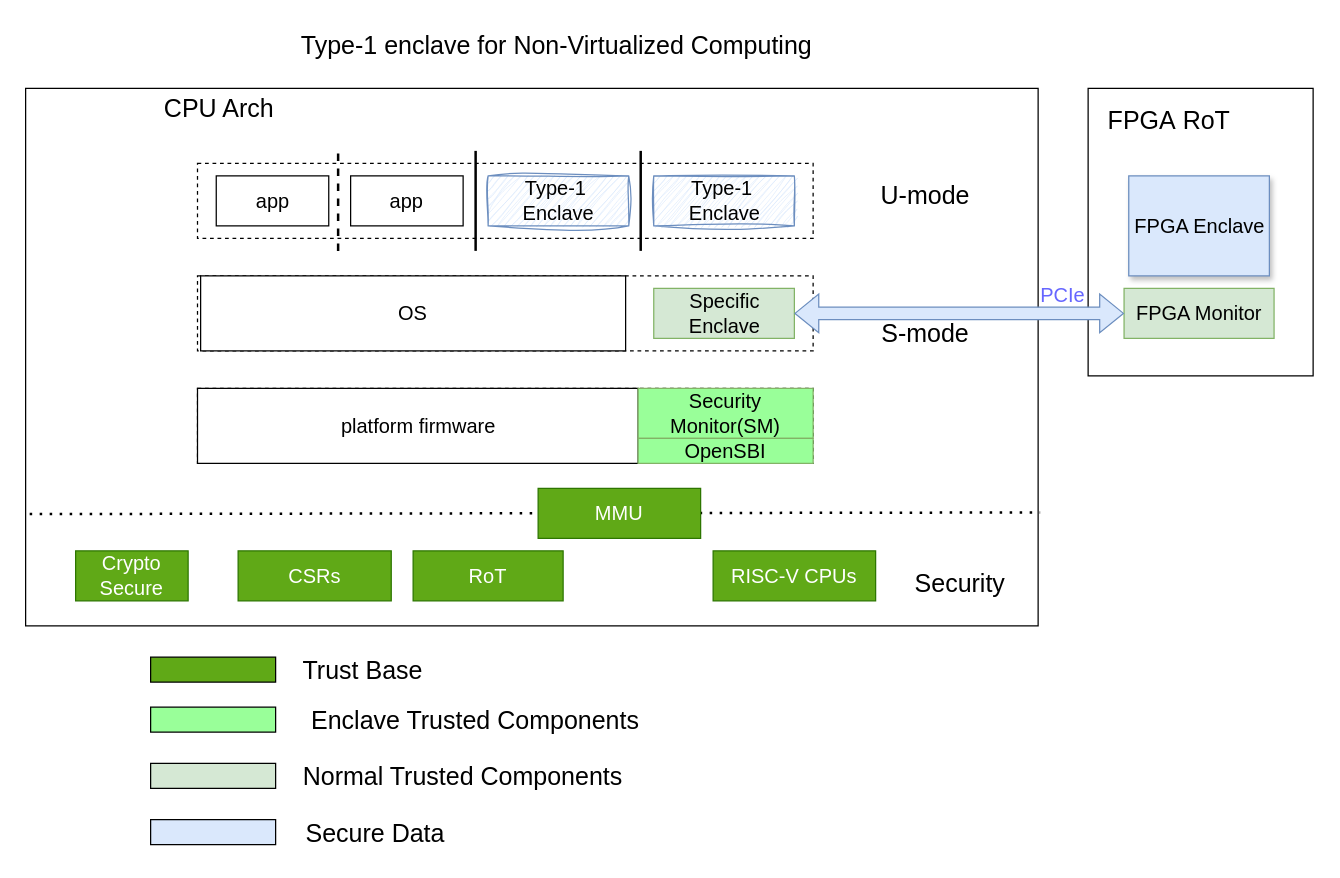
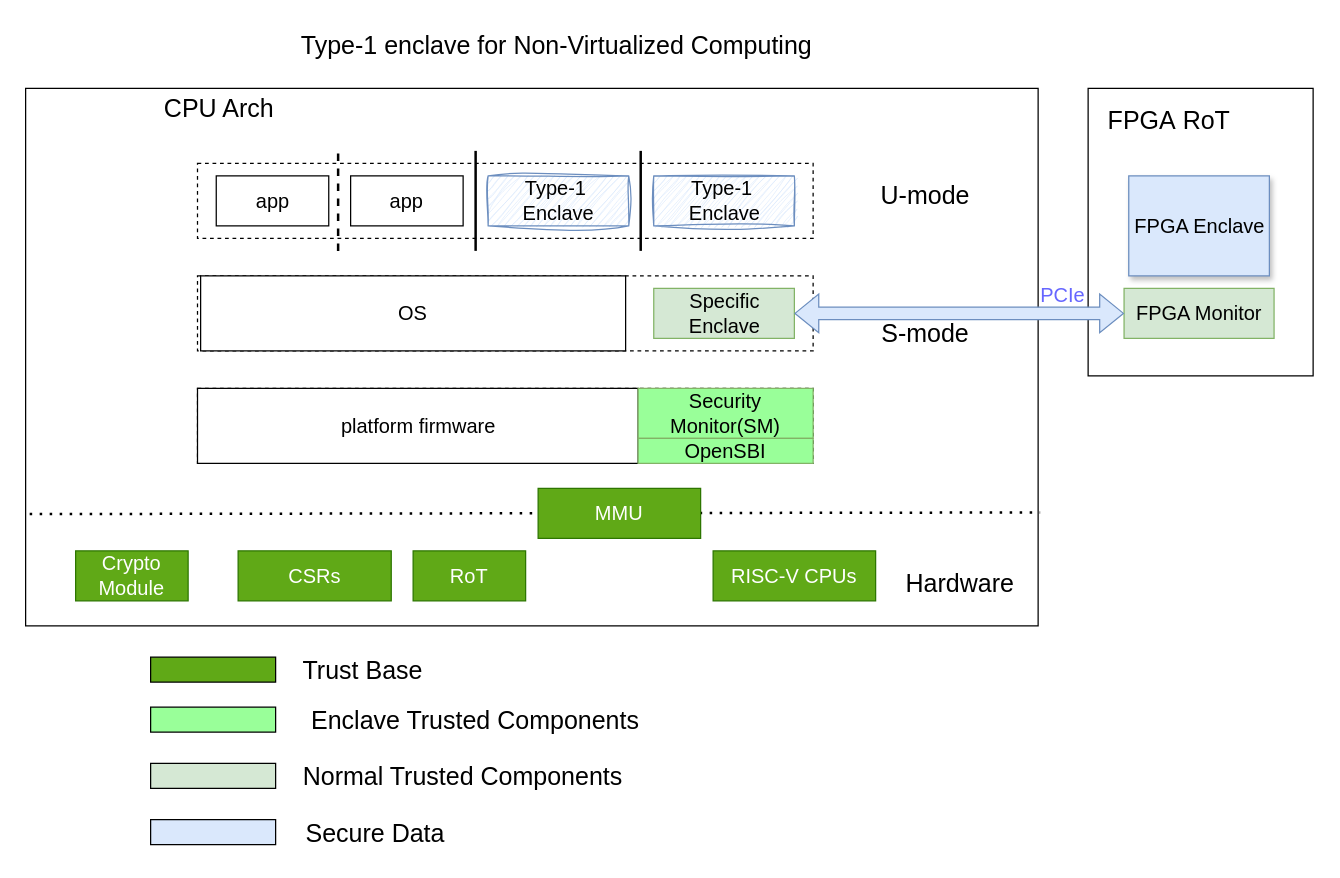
(132, 576) -> (132, 576)
(488, 576) -> (469, 576)
(957, 582) -> (957, 582)
